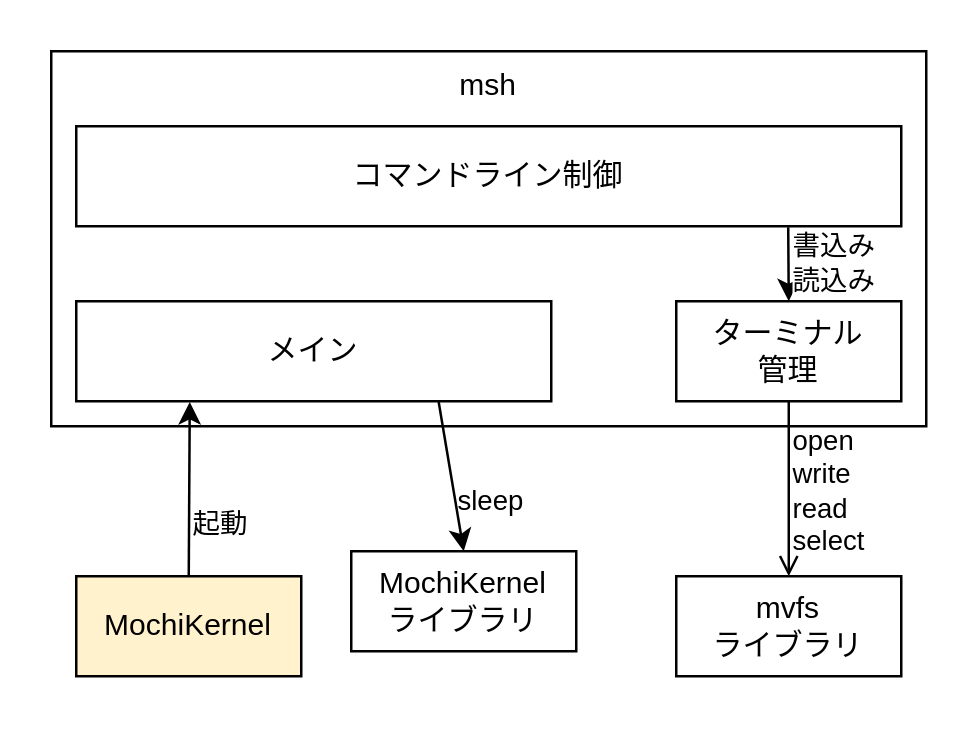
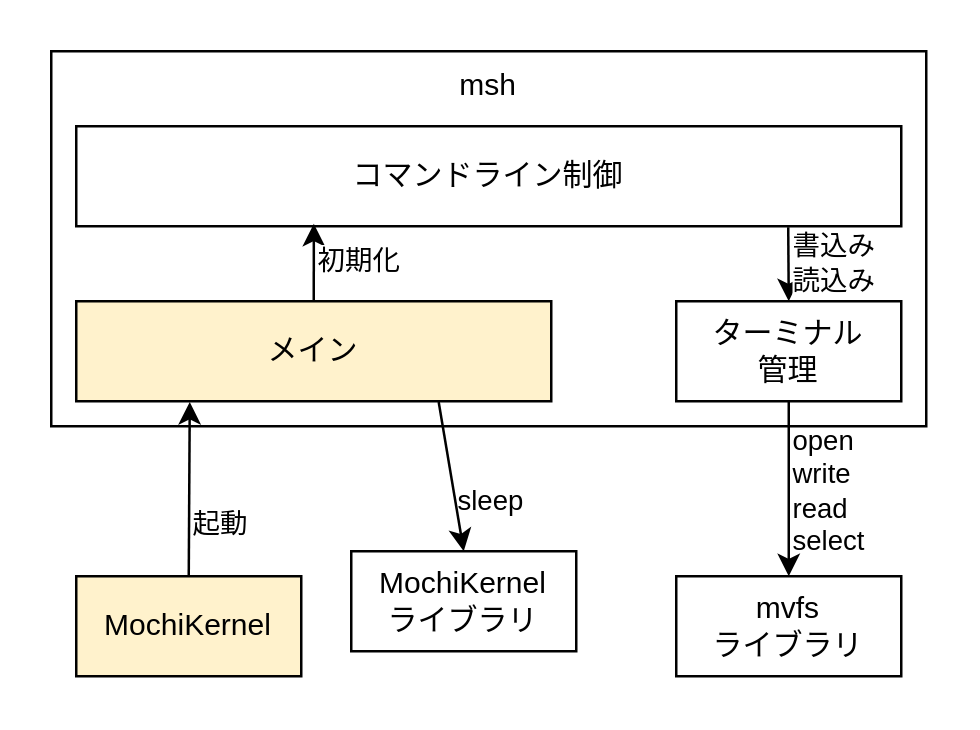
none -> (314, 271)
(314, 351) -> (314, 351)
(789, 562) -> (789, 558)
